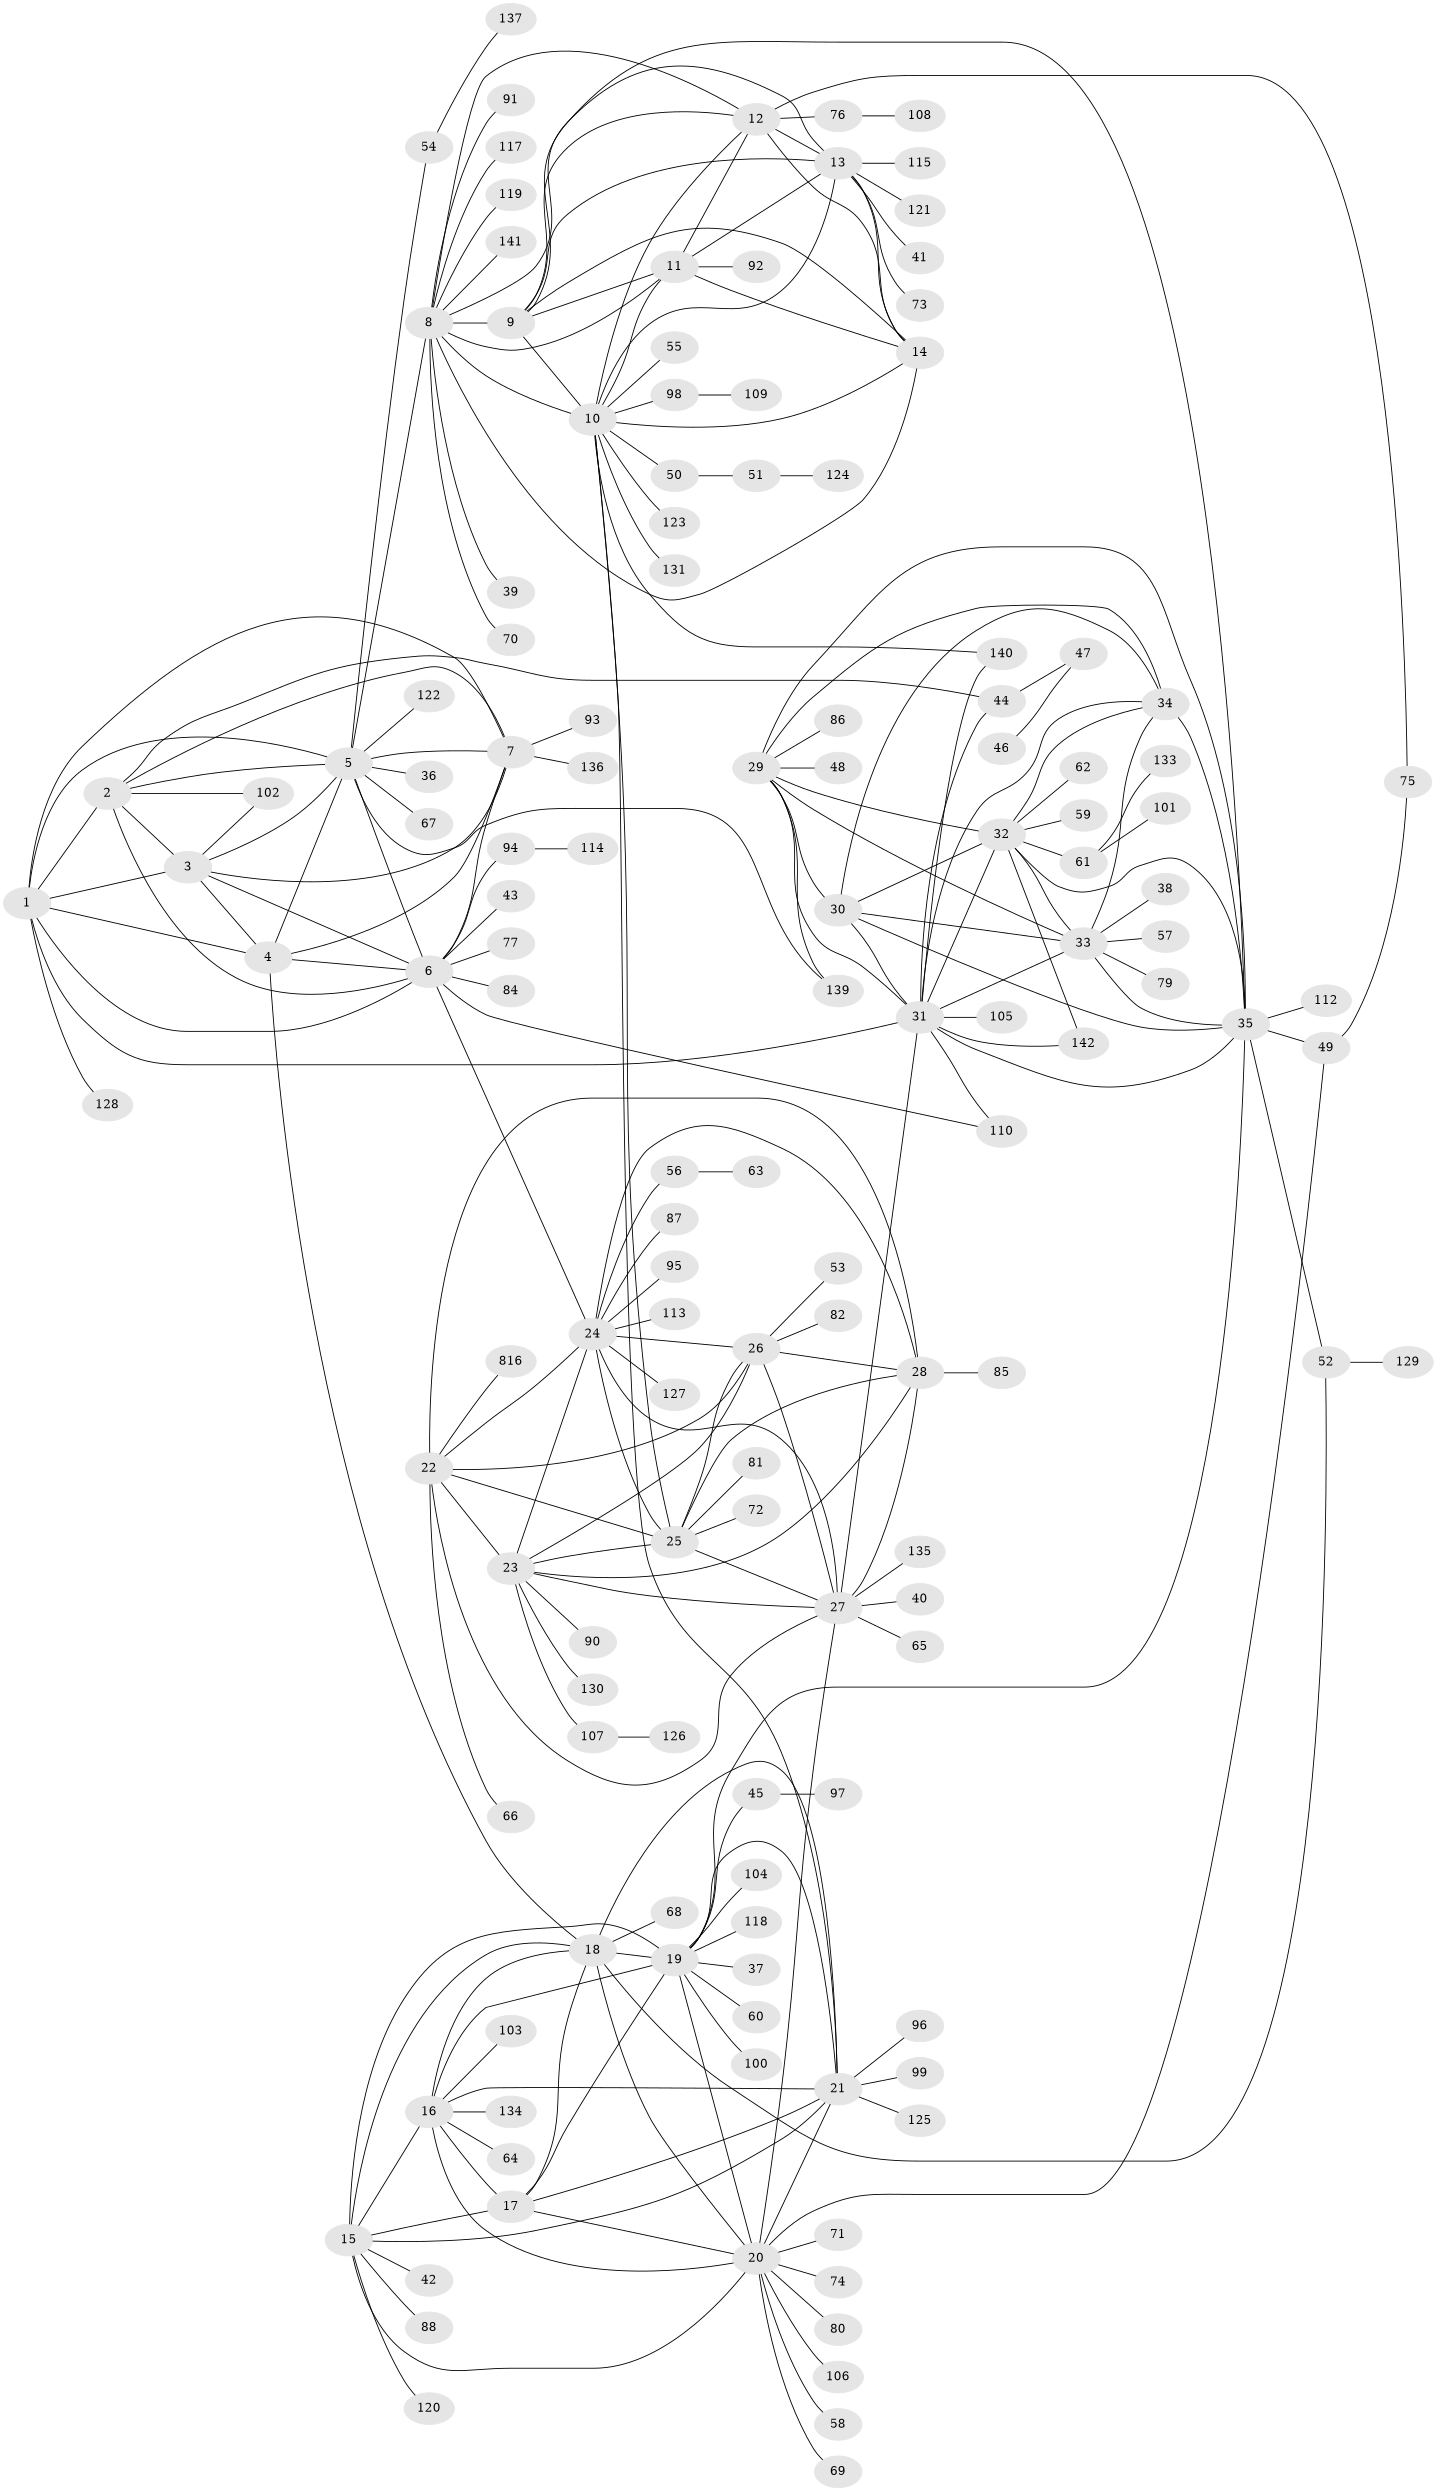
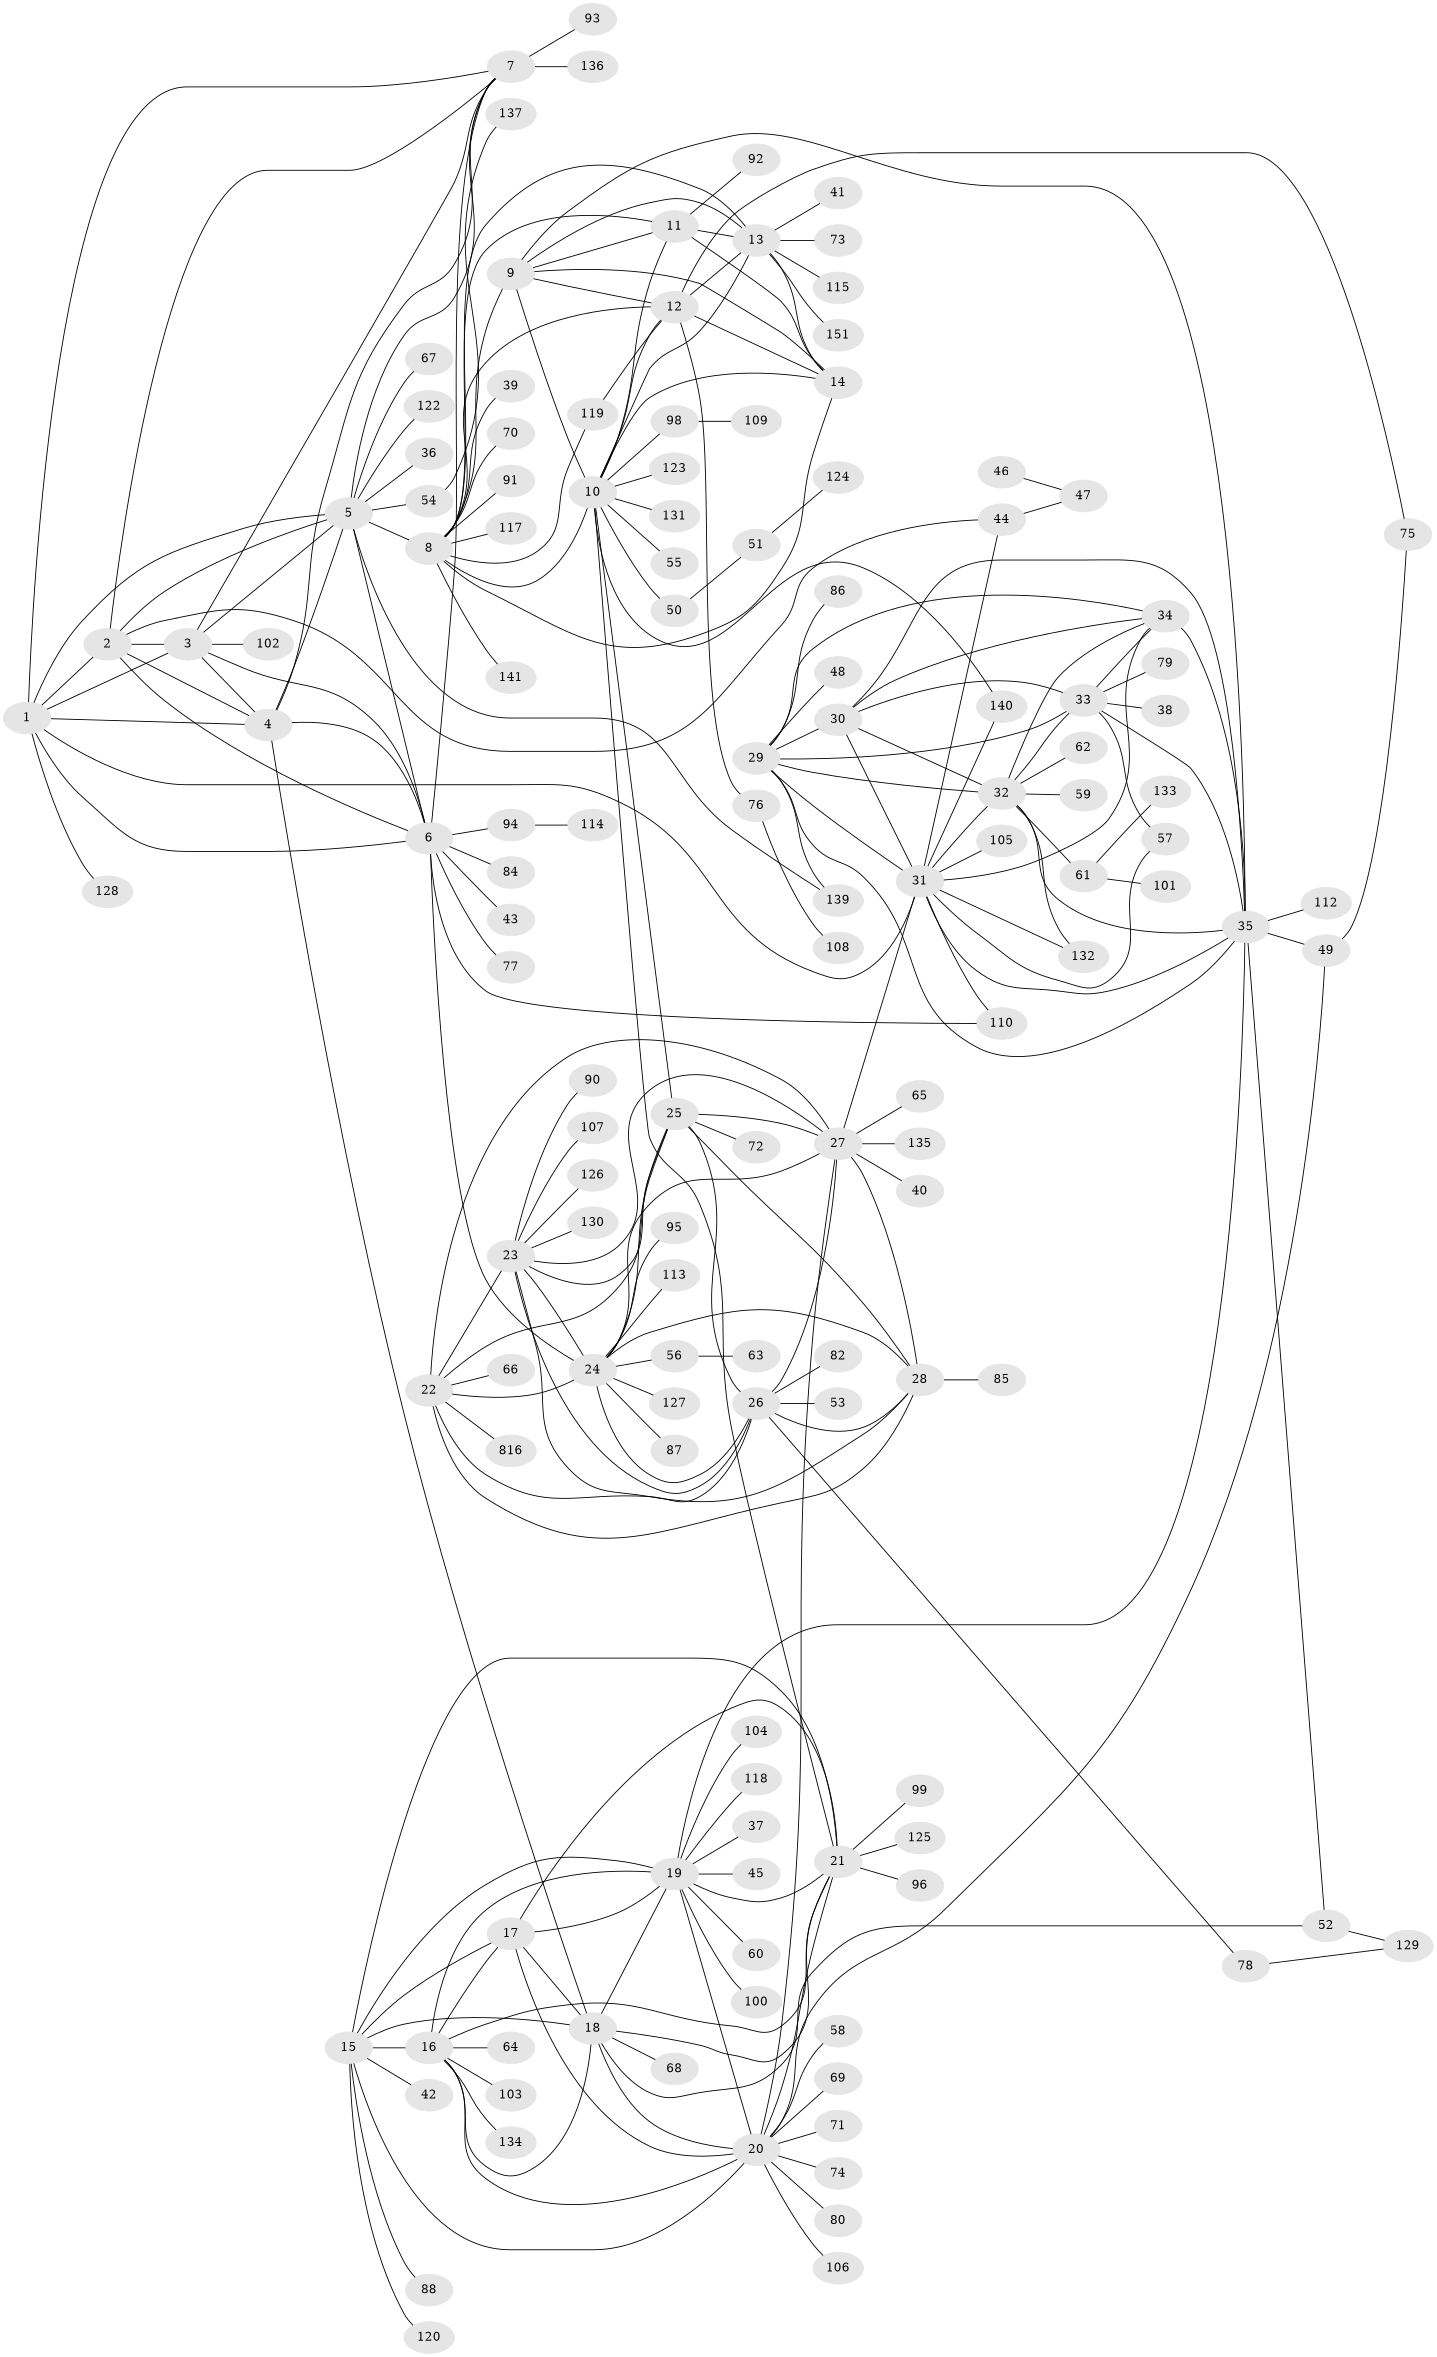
(716, 193) -> (627, 365)
(920, 211) -> (838, 335)
(187, 794) -> (188, 685)
(996, 983) -> (1078, 986)
(1084, 1044) -> (1084, 957)
(756, 1463) -> none
(634, 1737) -> (551, 1216)
(838, 1794) -> none
none -> (1246, 1966)
